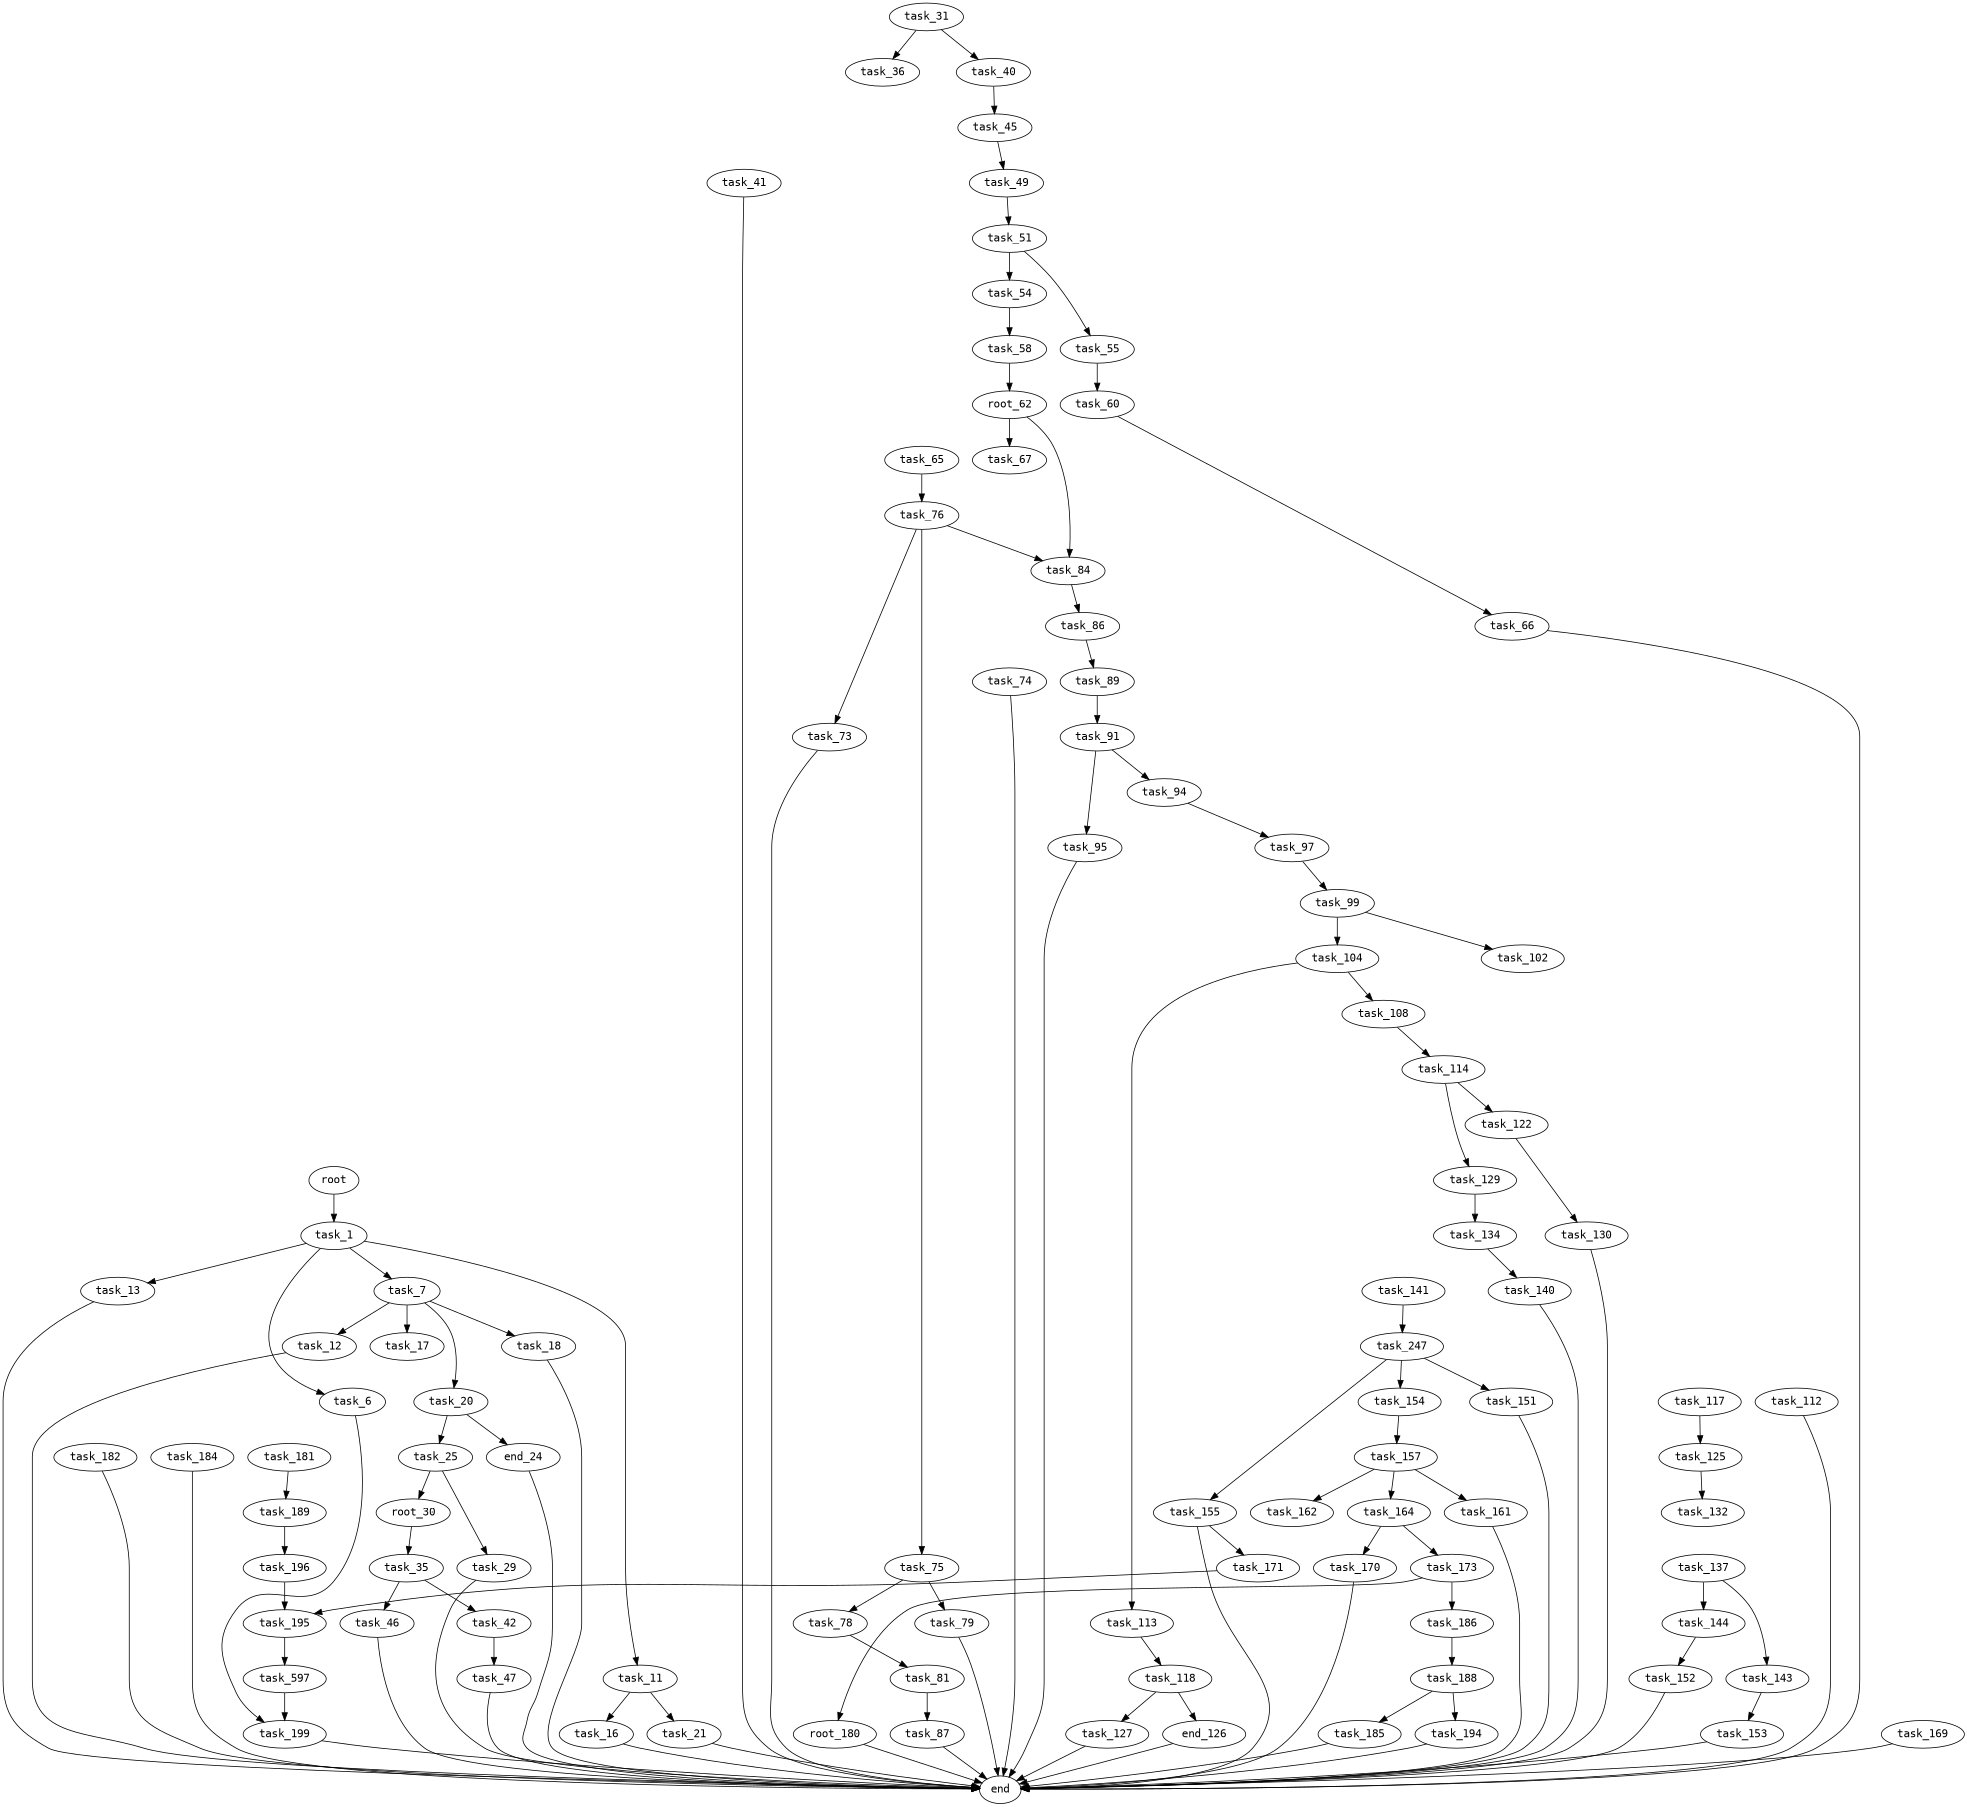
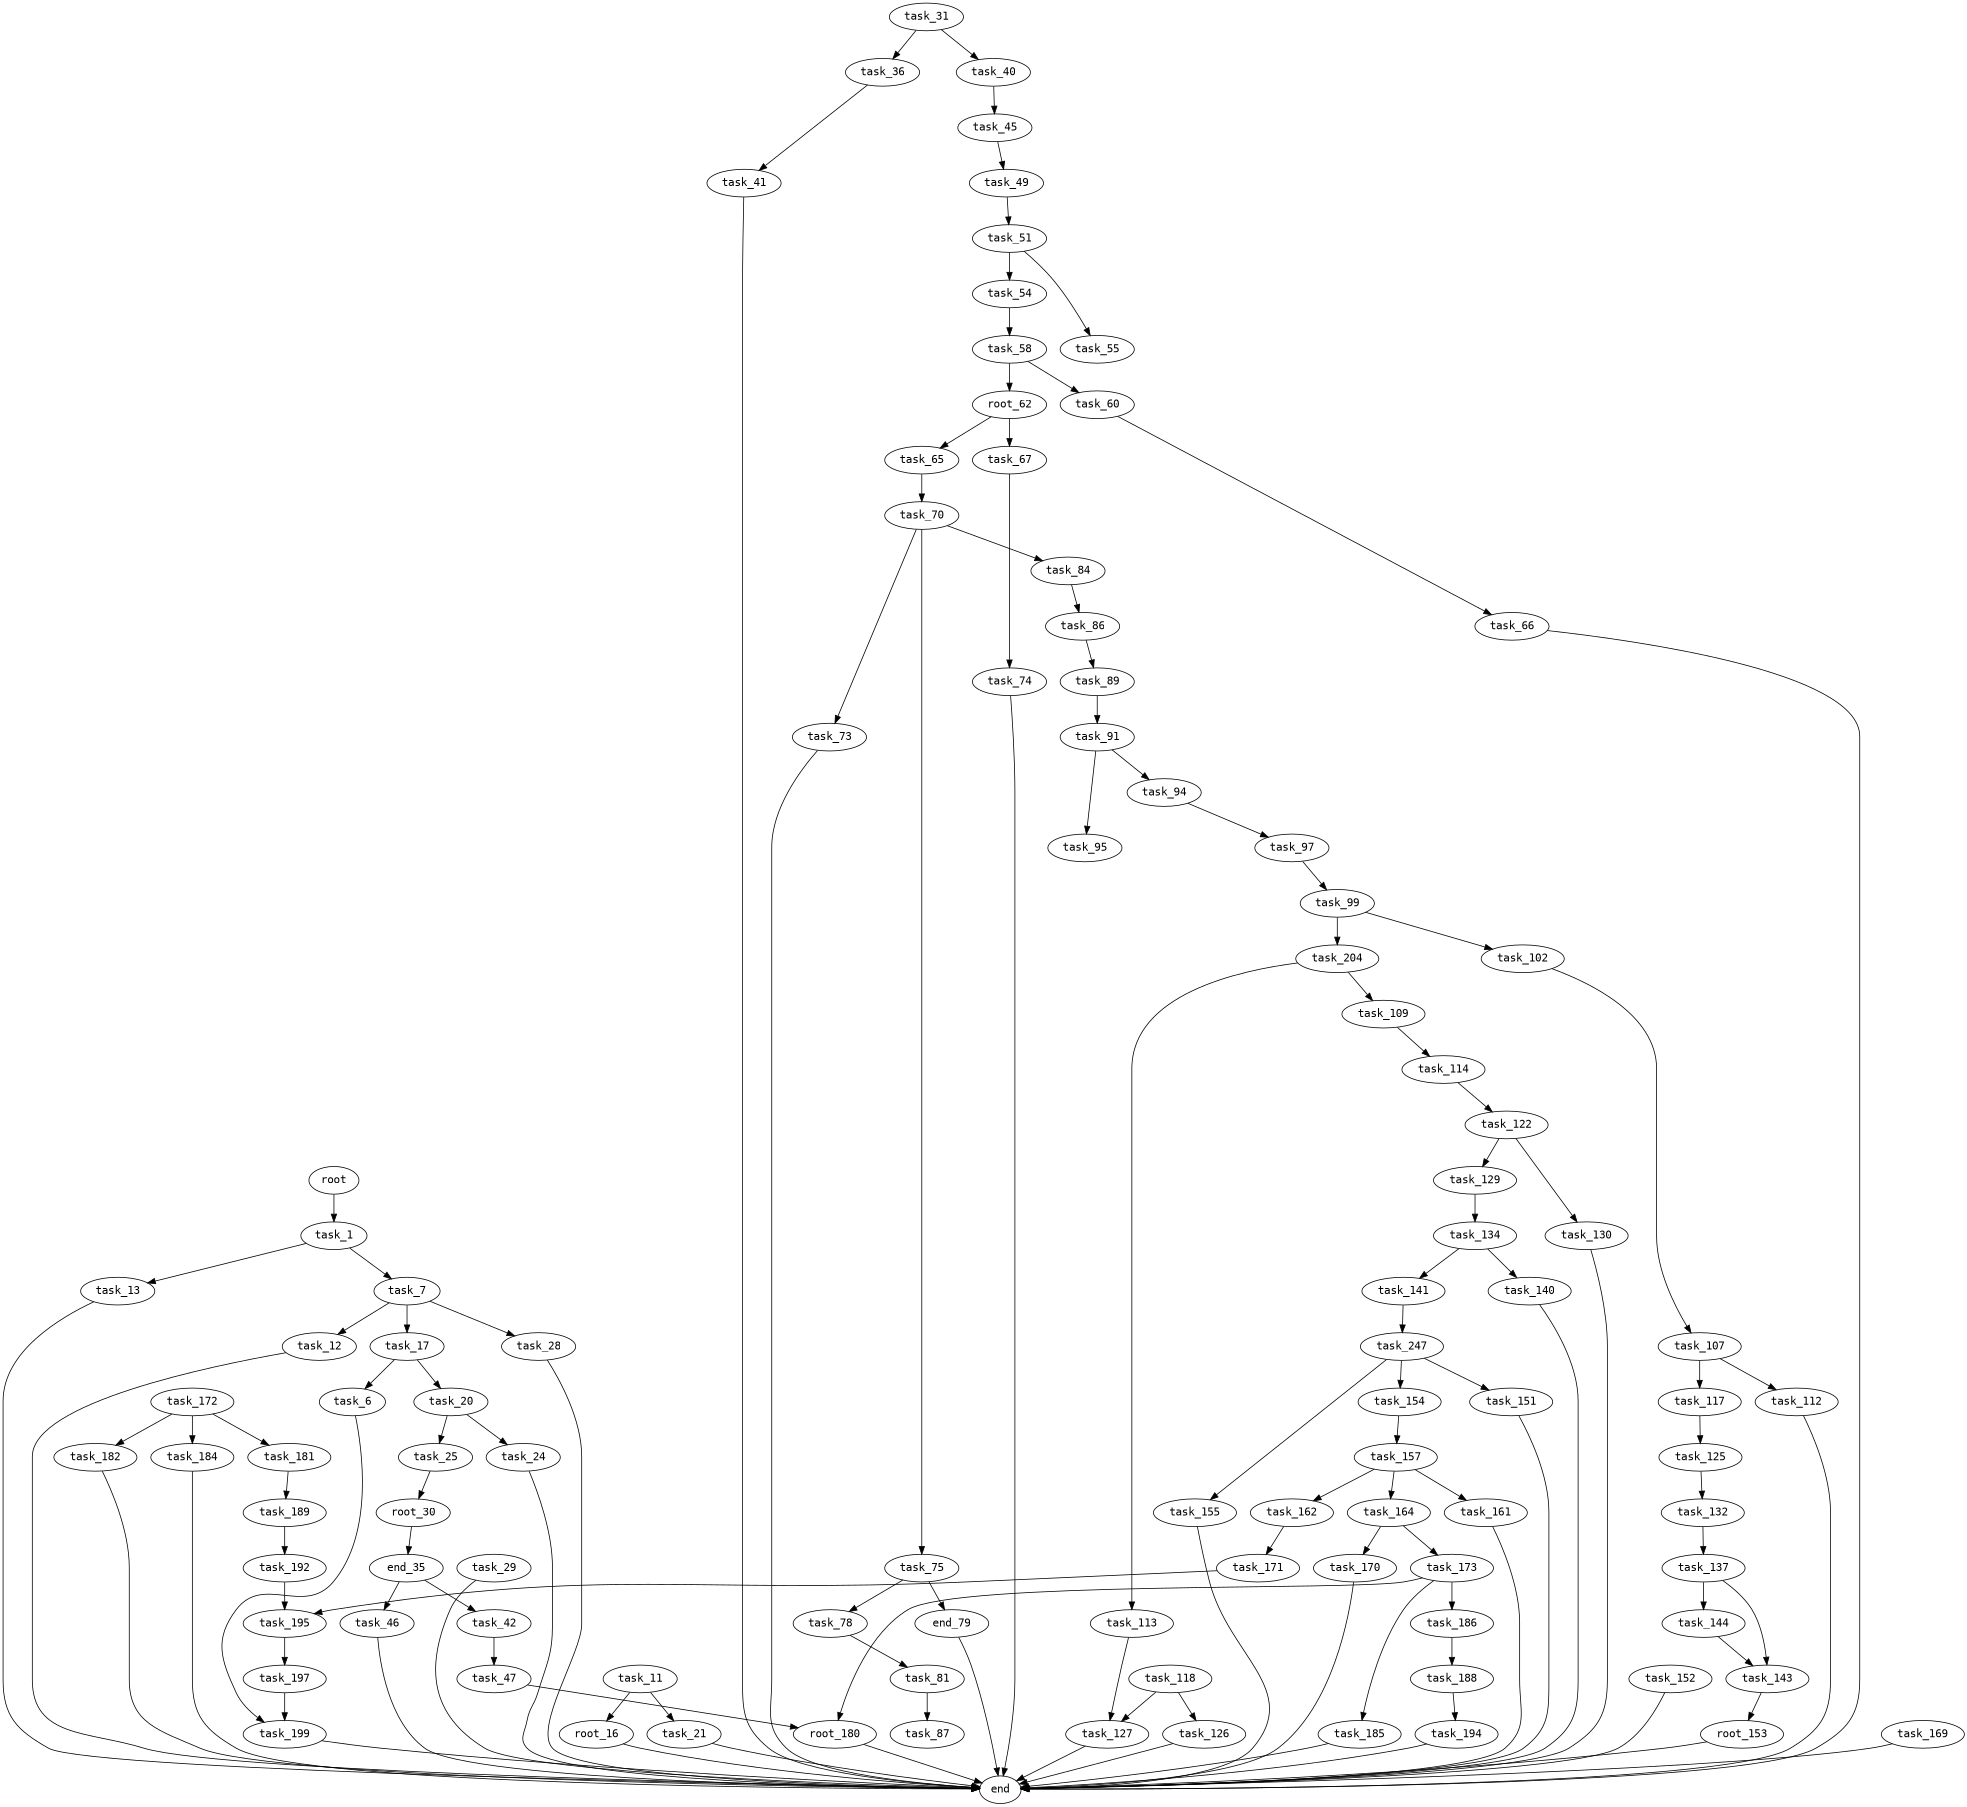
none -> (816, 125)
(1097, 373) -> (1050, 375)
(1064, 477) -> (969, 430)
(922, 516) -> (922, 516)
none -> (1010, 567)
(1337, 959) -> (1337, 959)
(1383, 1014) -> (1383, 1014)
(1453, 1122) -> (1493, 1149)
none -> (1442, 1261)
(1044, 1316) -> none
(271, 1323) -> (383, 1371)
(452, 1337) -> (426, 1371)
(539, 1347) -> (539, 1347)
none -> (1700, 1347)
(626, 1356) -> none
none -> (192, 1402)
(523, 1457) -> (523, 1457)
(463, 1509) -> none
none -> (1703, 1537)
(1224, 1538) -> (1277, 1537)
(285, 1568) -> (285, 1568)
(406, 1568) -> (406, 1568)
(952, 1624) -> (952, 1624)
(1149, 1648) -> (1120, 1675)
(1689, 1648) -> (1732, 1649)
(285, 1679) -> (285, 1679)
(1409, 1705) -> (1387, 1640)
(596, 1734) -> (596, 1734)
(1204, 1734) -> (1204, 1734)
(1742, 1734) -> (1742, 1734)
(962, 1761) -> none
(704, 1781) -> (652, 1705)
